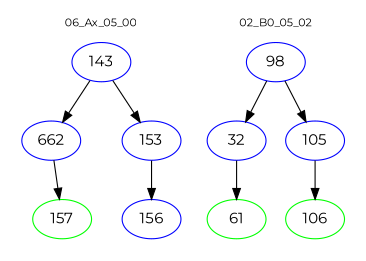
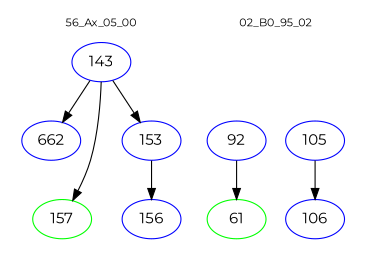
(101, 23) -> (101, 23)
(276, 23) -> (276, 23)
(276, 62) -> none
(237, 141) -> (237, 141)
(56, 174) -> (96, 138)
(315, 219) -> (315, 219)
